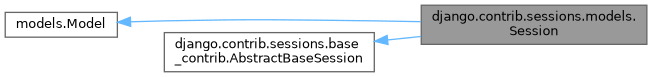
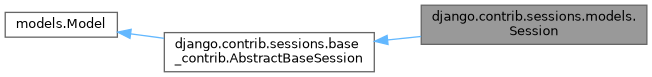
(276, 20) -> (147, 36)
